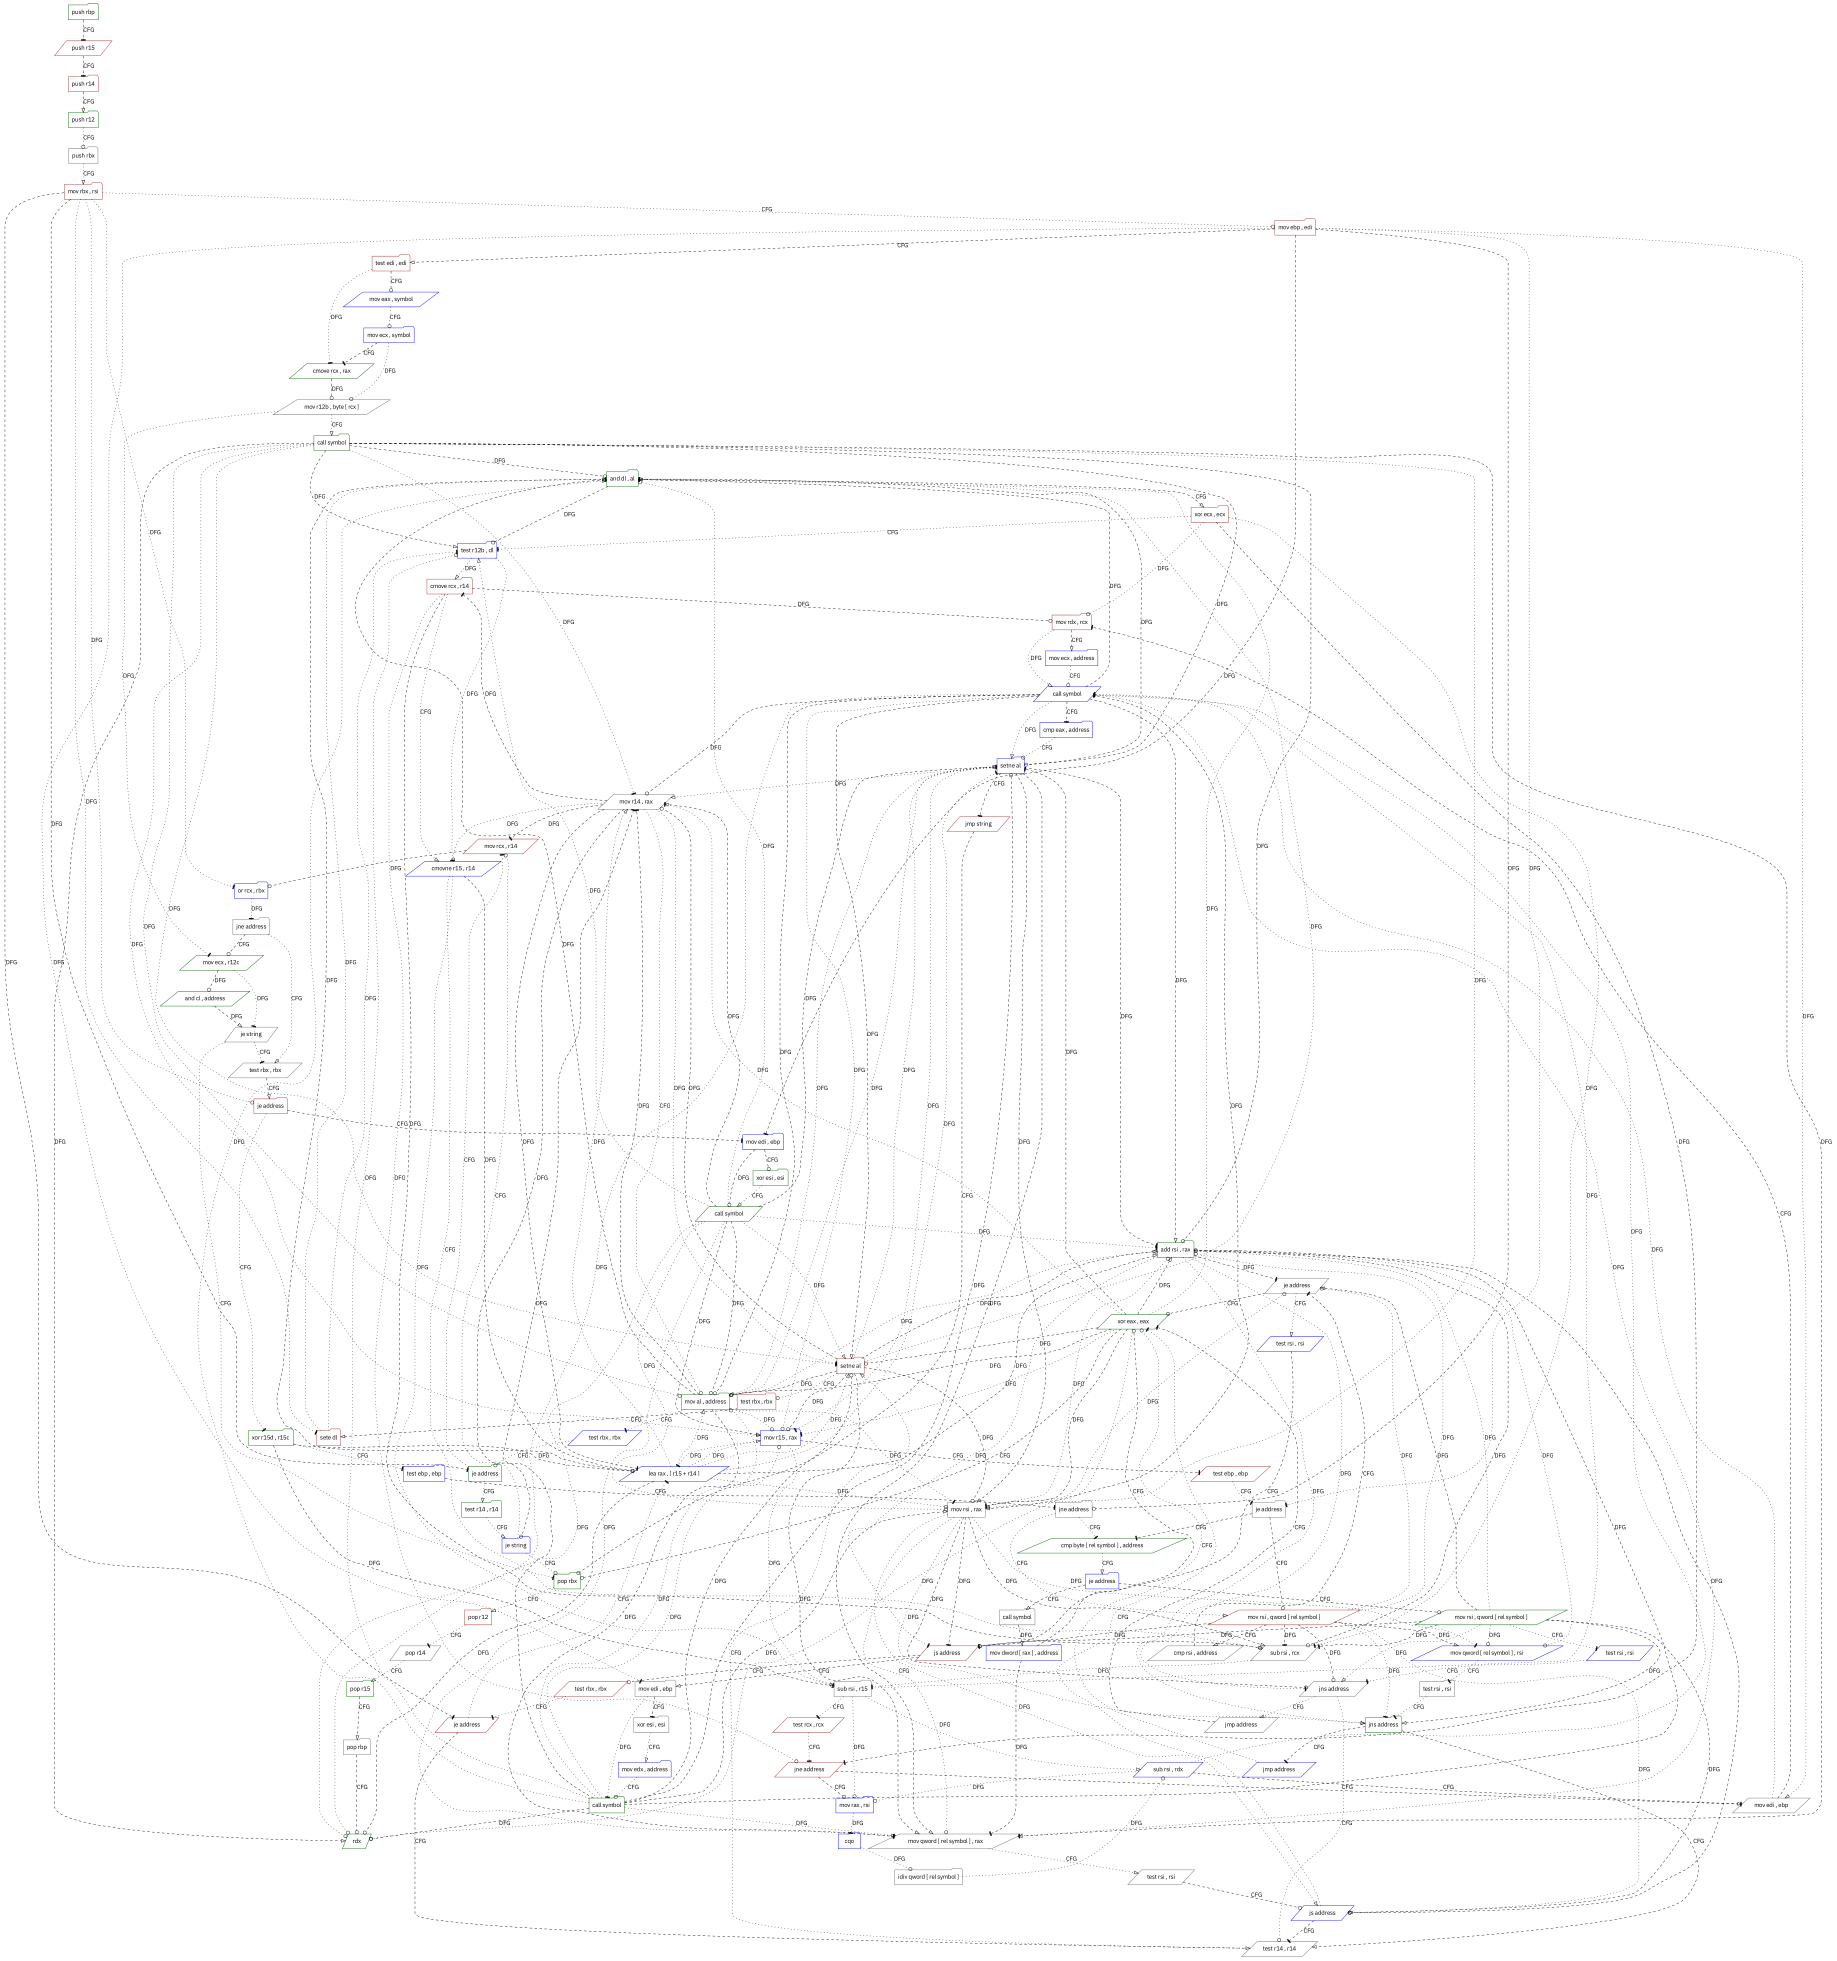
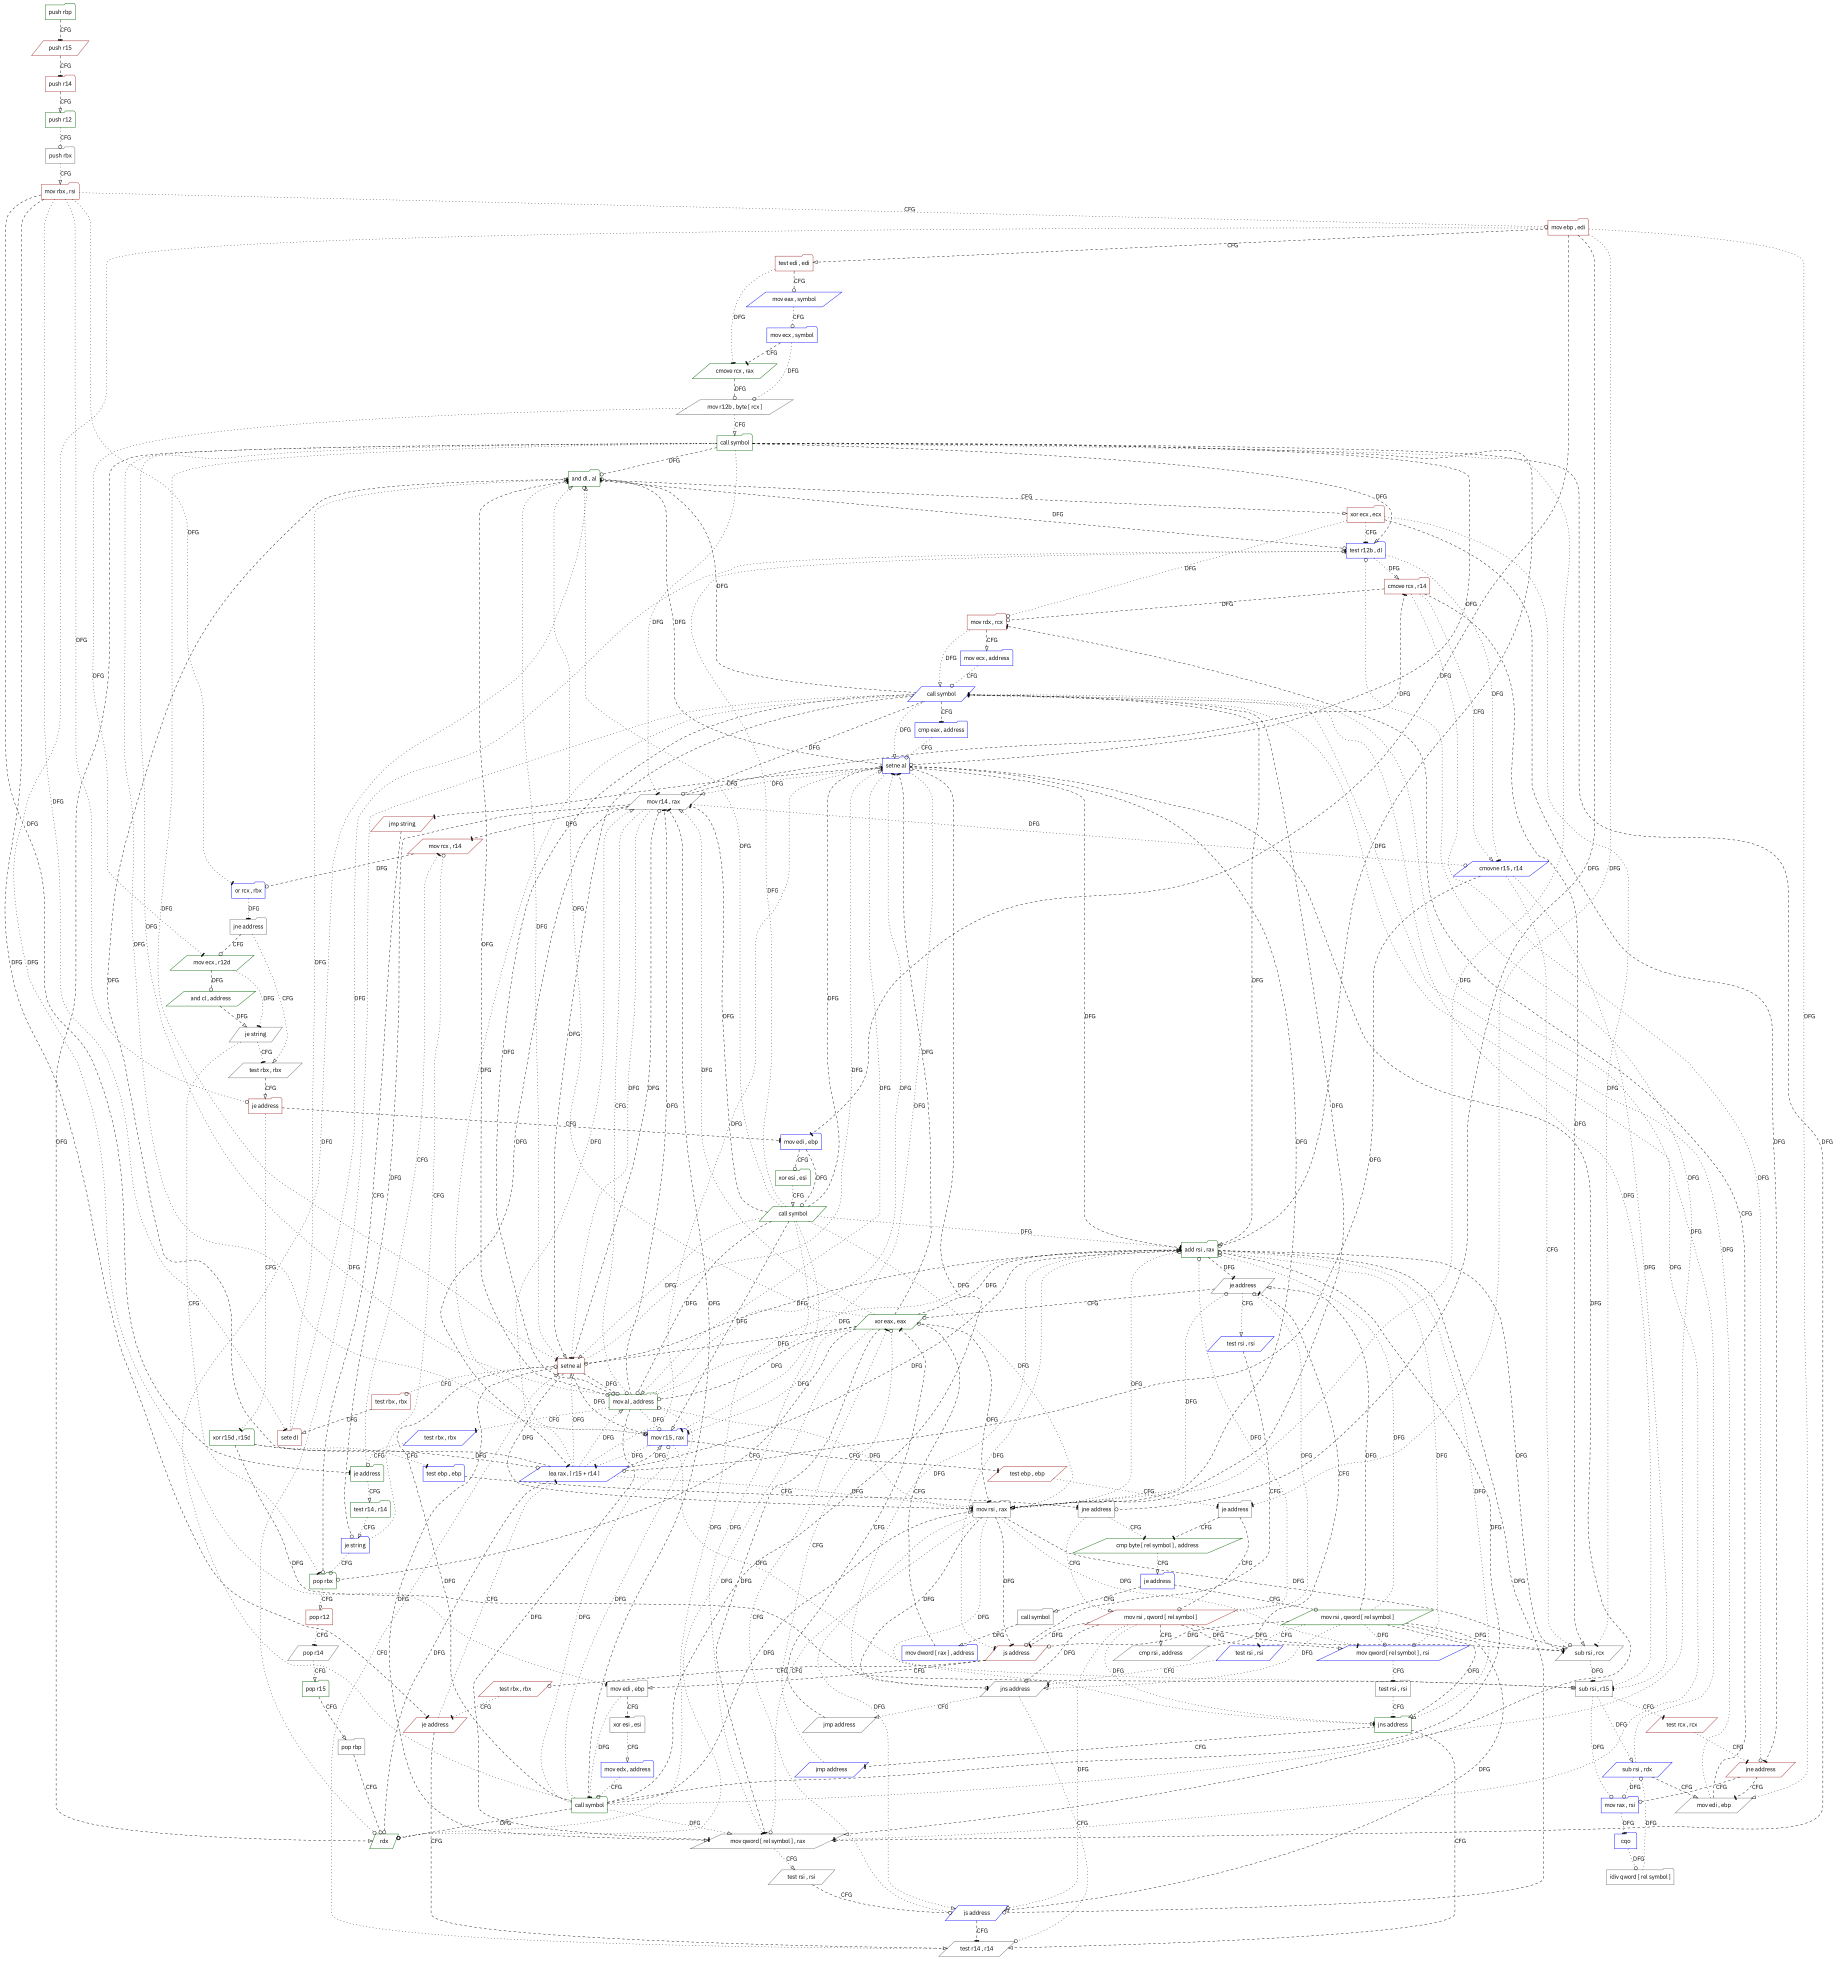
(721, 1450) -> (644, 1460)
(1016, 1753) -> (749, 1551)
